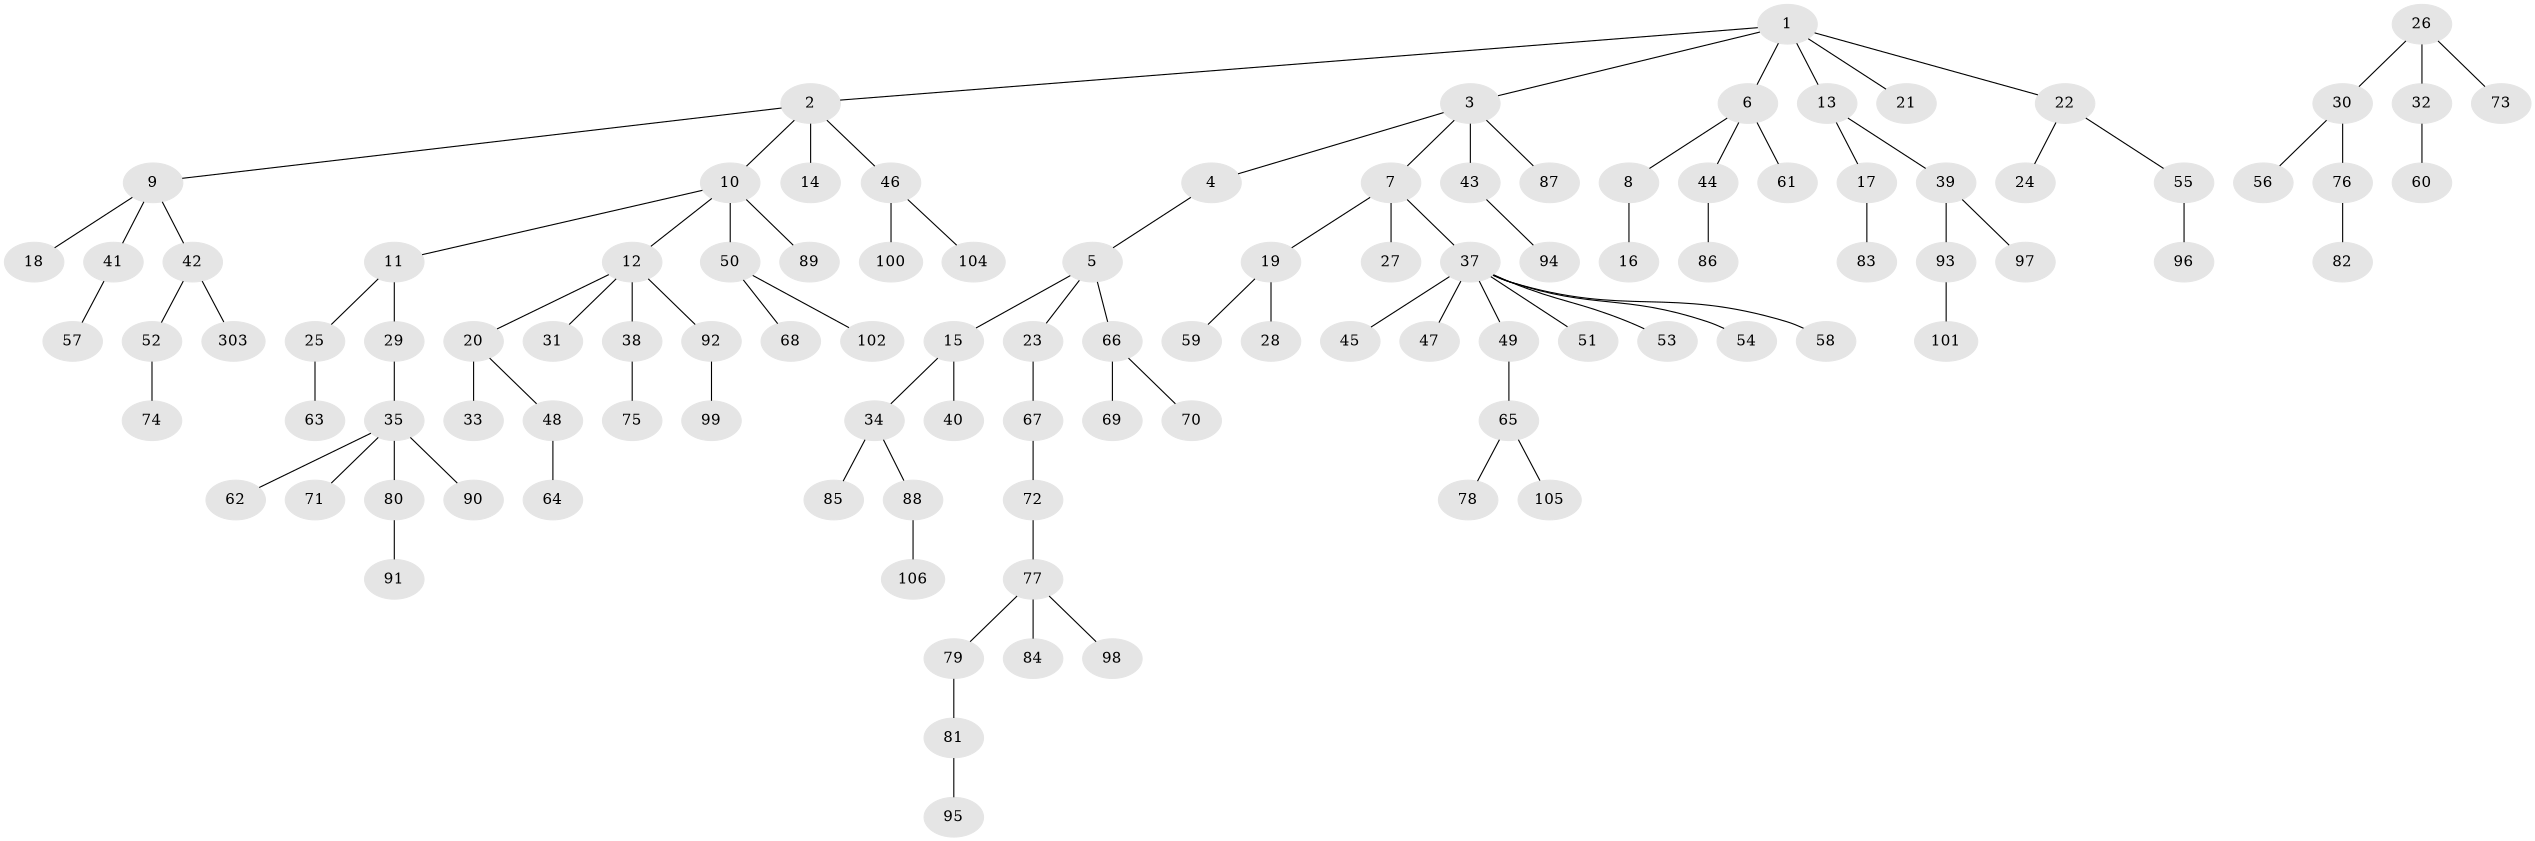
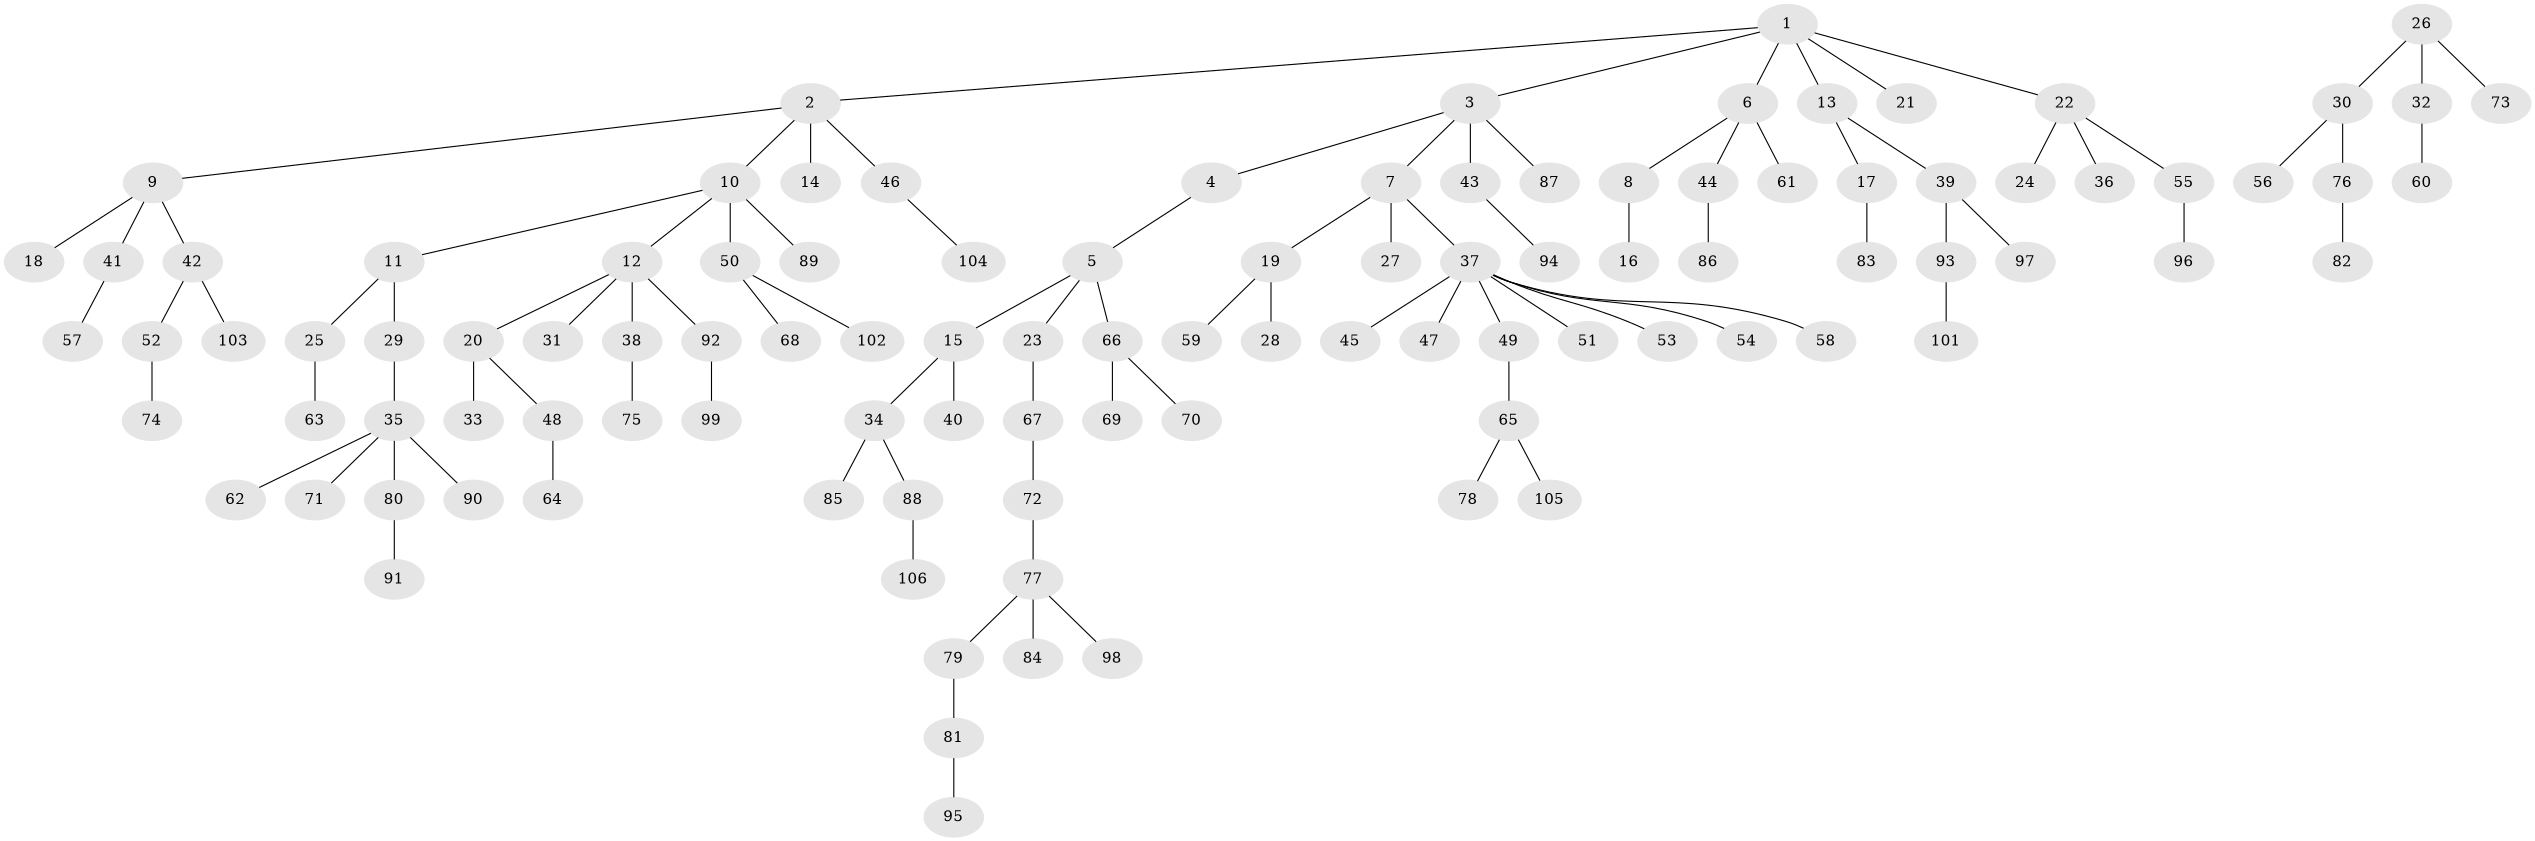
none -> (2105, 183)
(891, 262) -> none
(233, 341) -> (233, 341)
